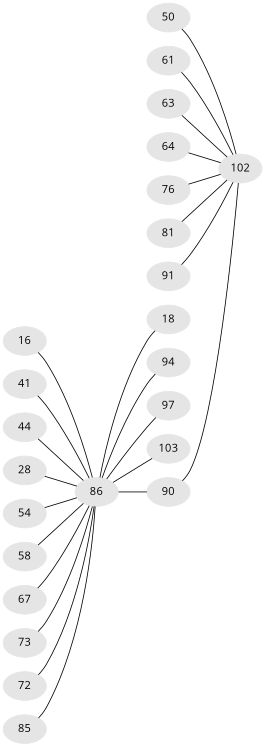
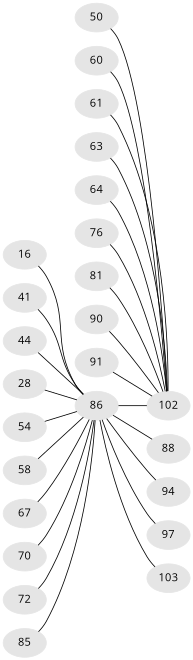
none -> (97, 61)
(169, 319) -> (169, 449)
(133, 492) -> (133, 406)
(25, 643) -> (25, 557)
